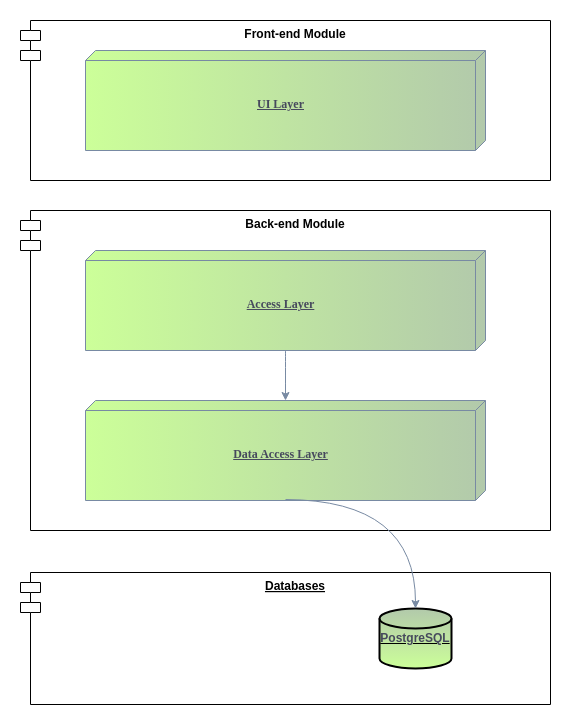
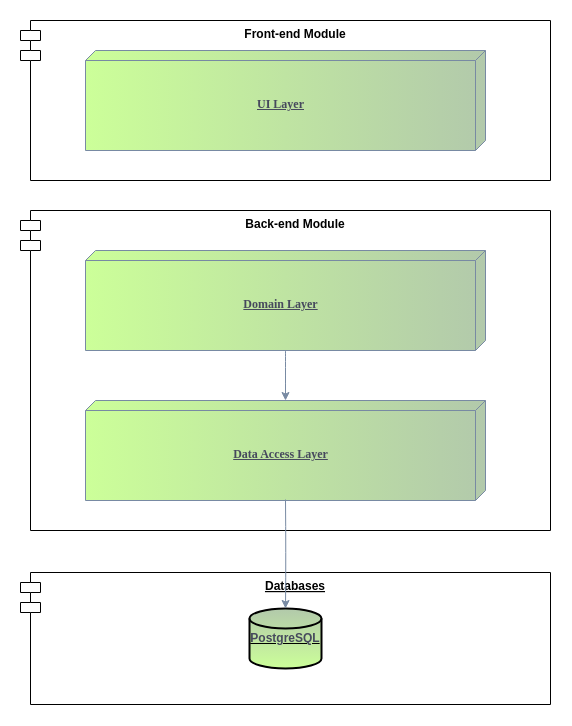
(281, 305) -> (281, 305)
(416, 639) -> (286, 639)
